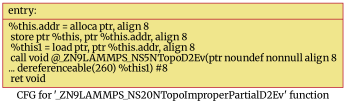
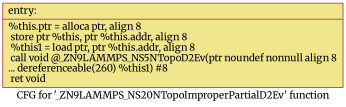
(79, 27) -> (75, 27)
